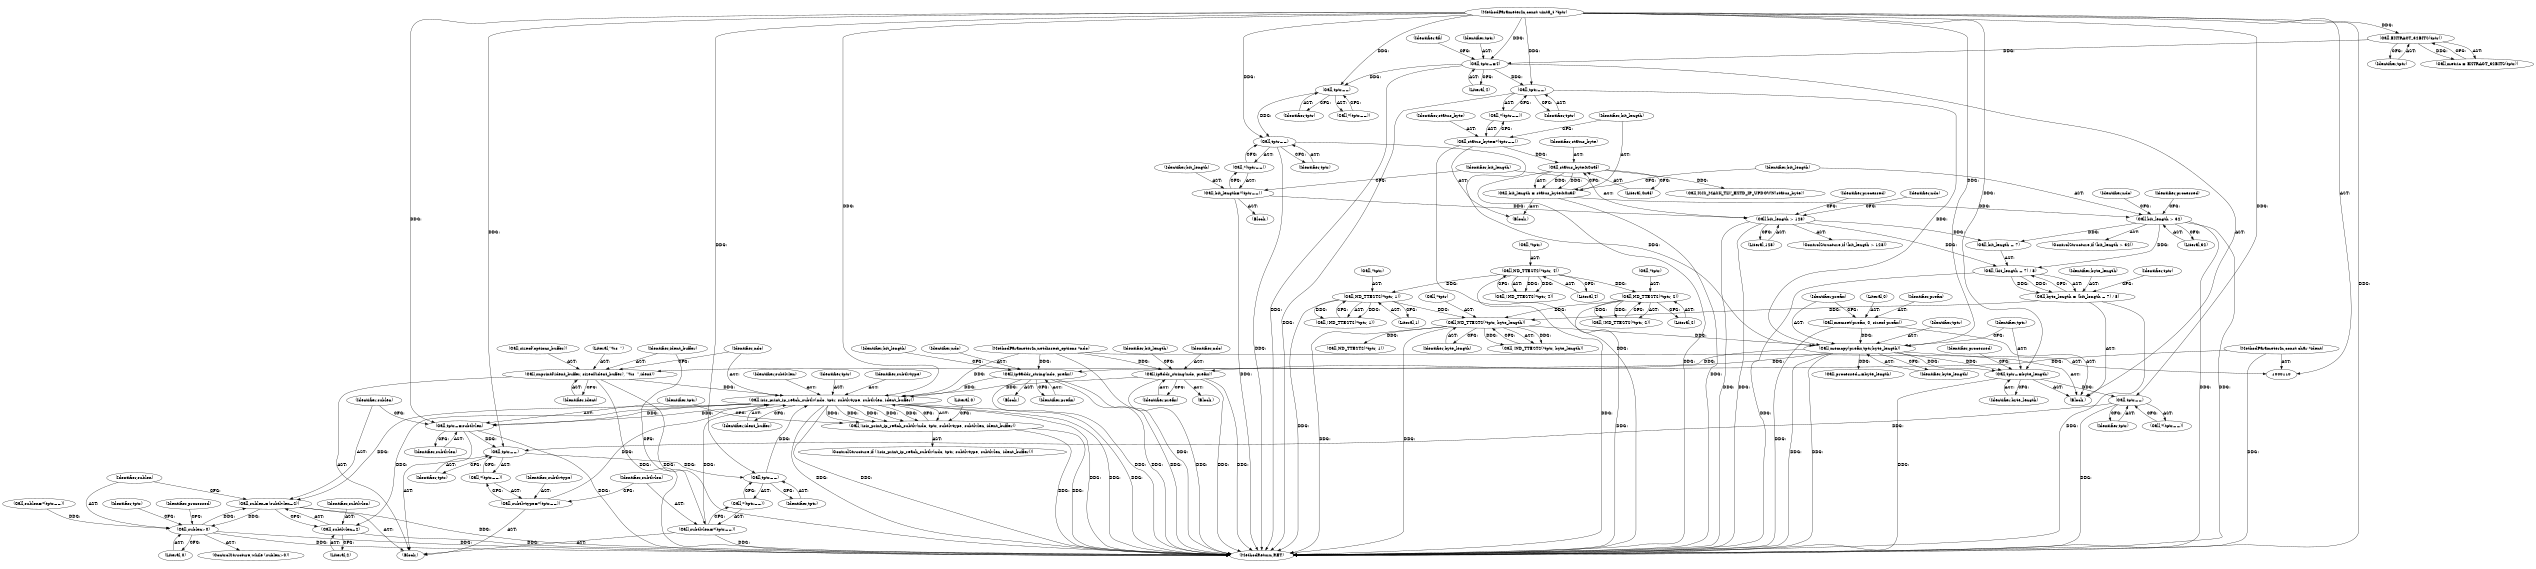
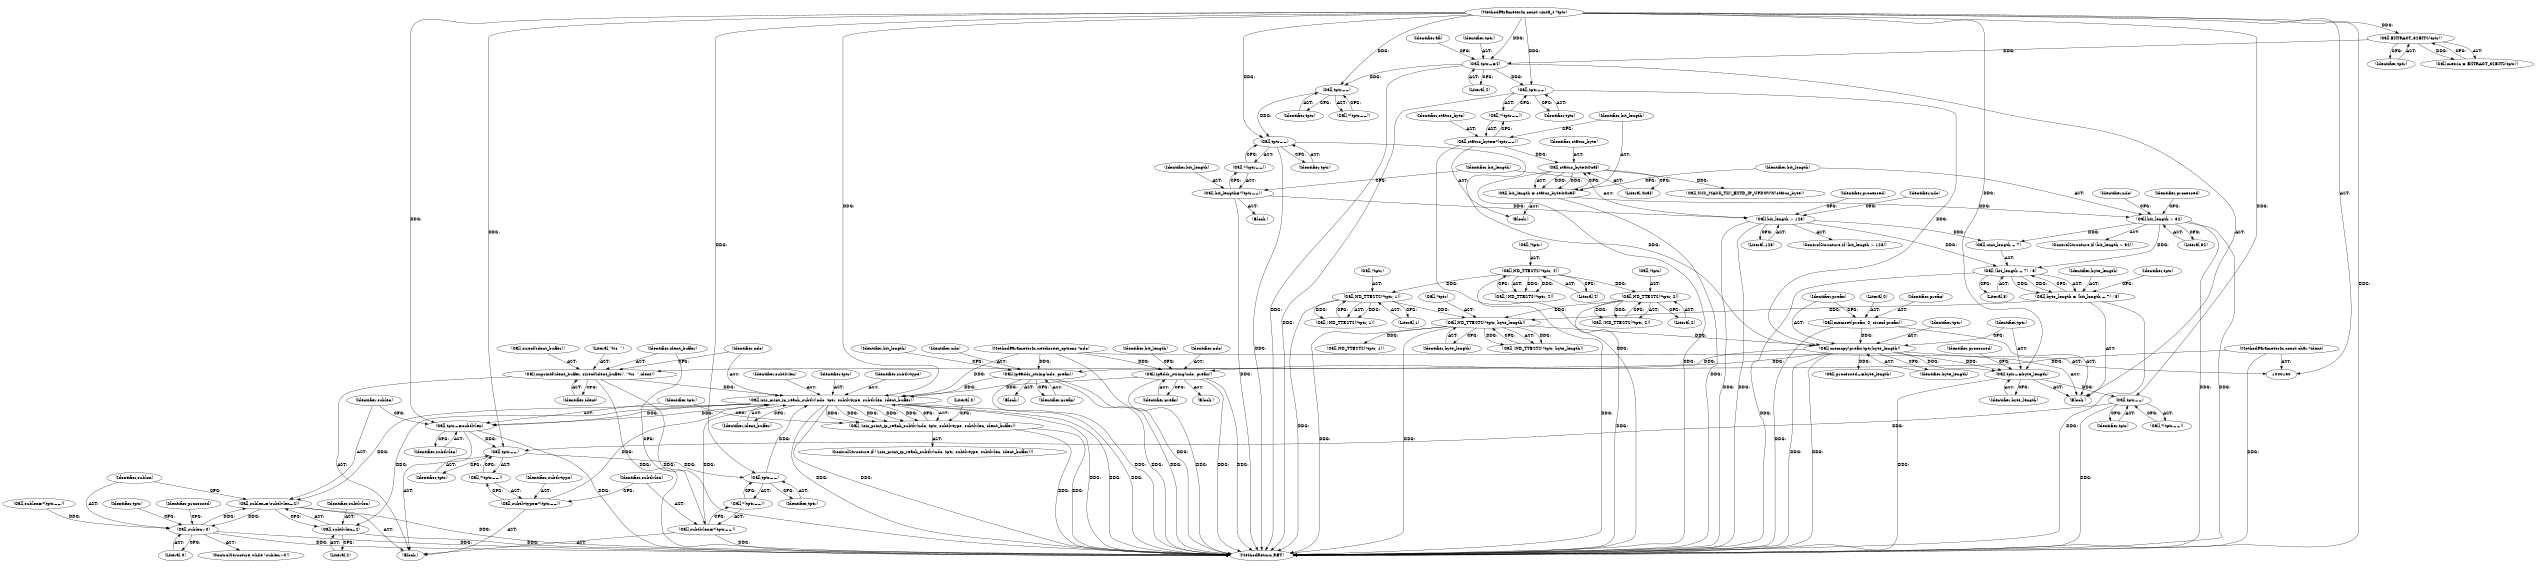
(1957, 32) -> none
(1998, 245) -> (1998, 245)
none -> (1997, 297)
(538, 349) -> (538, 349)
(2282, 375) -> (2282, 375)
